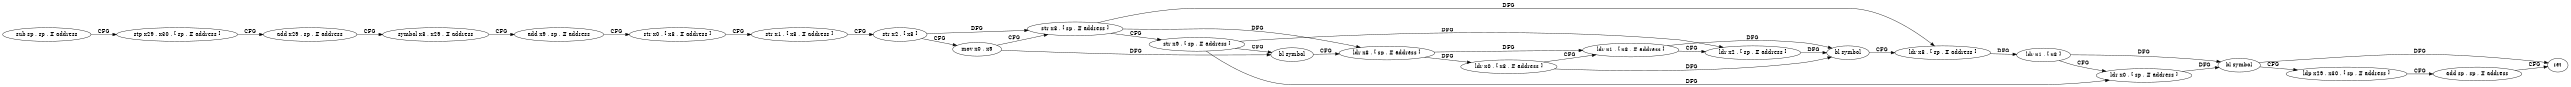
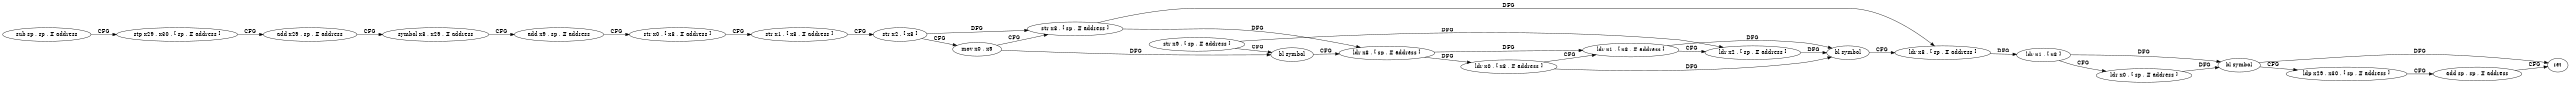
(1134, 36) -> none
(1652, 85) -> none
